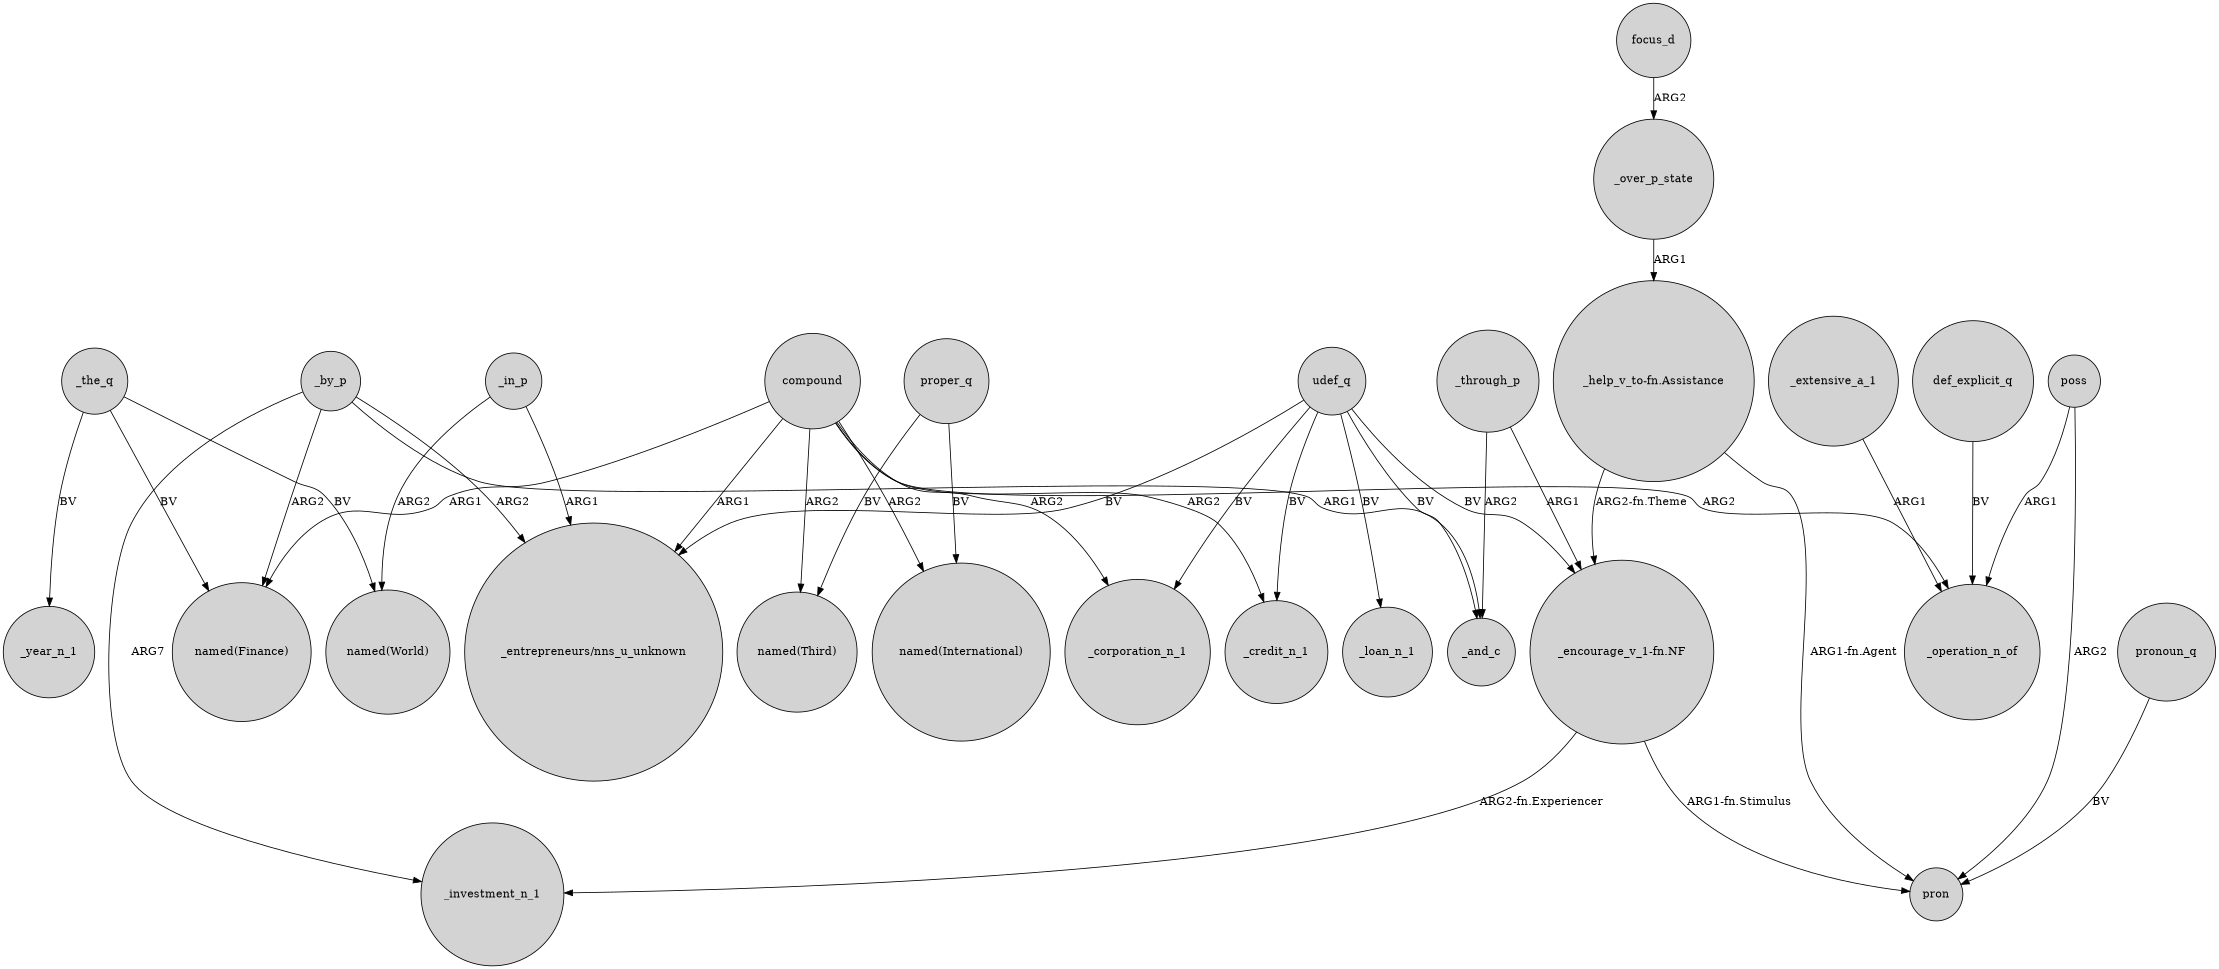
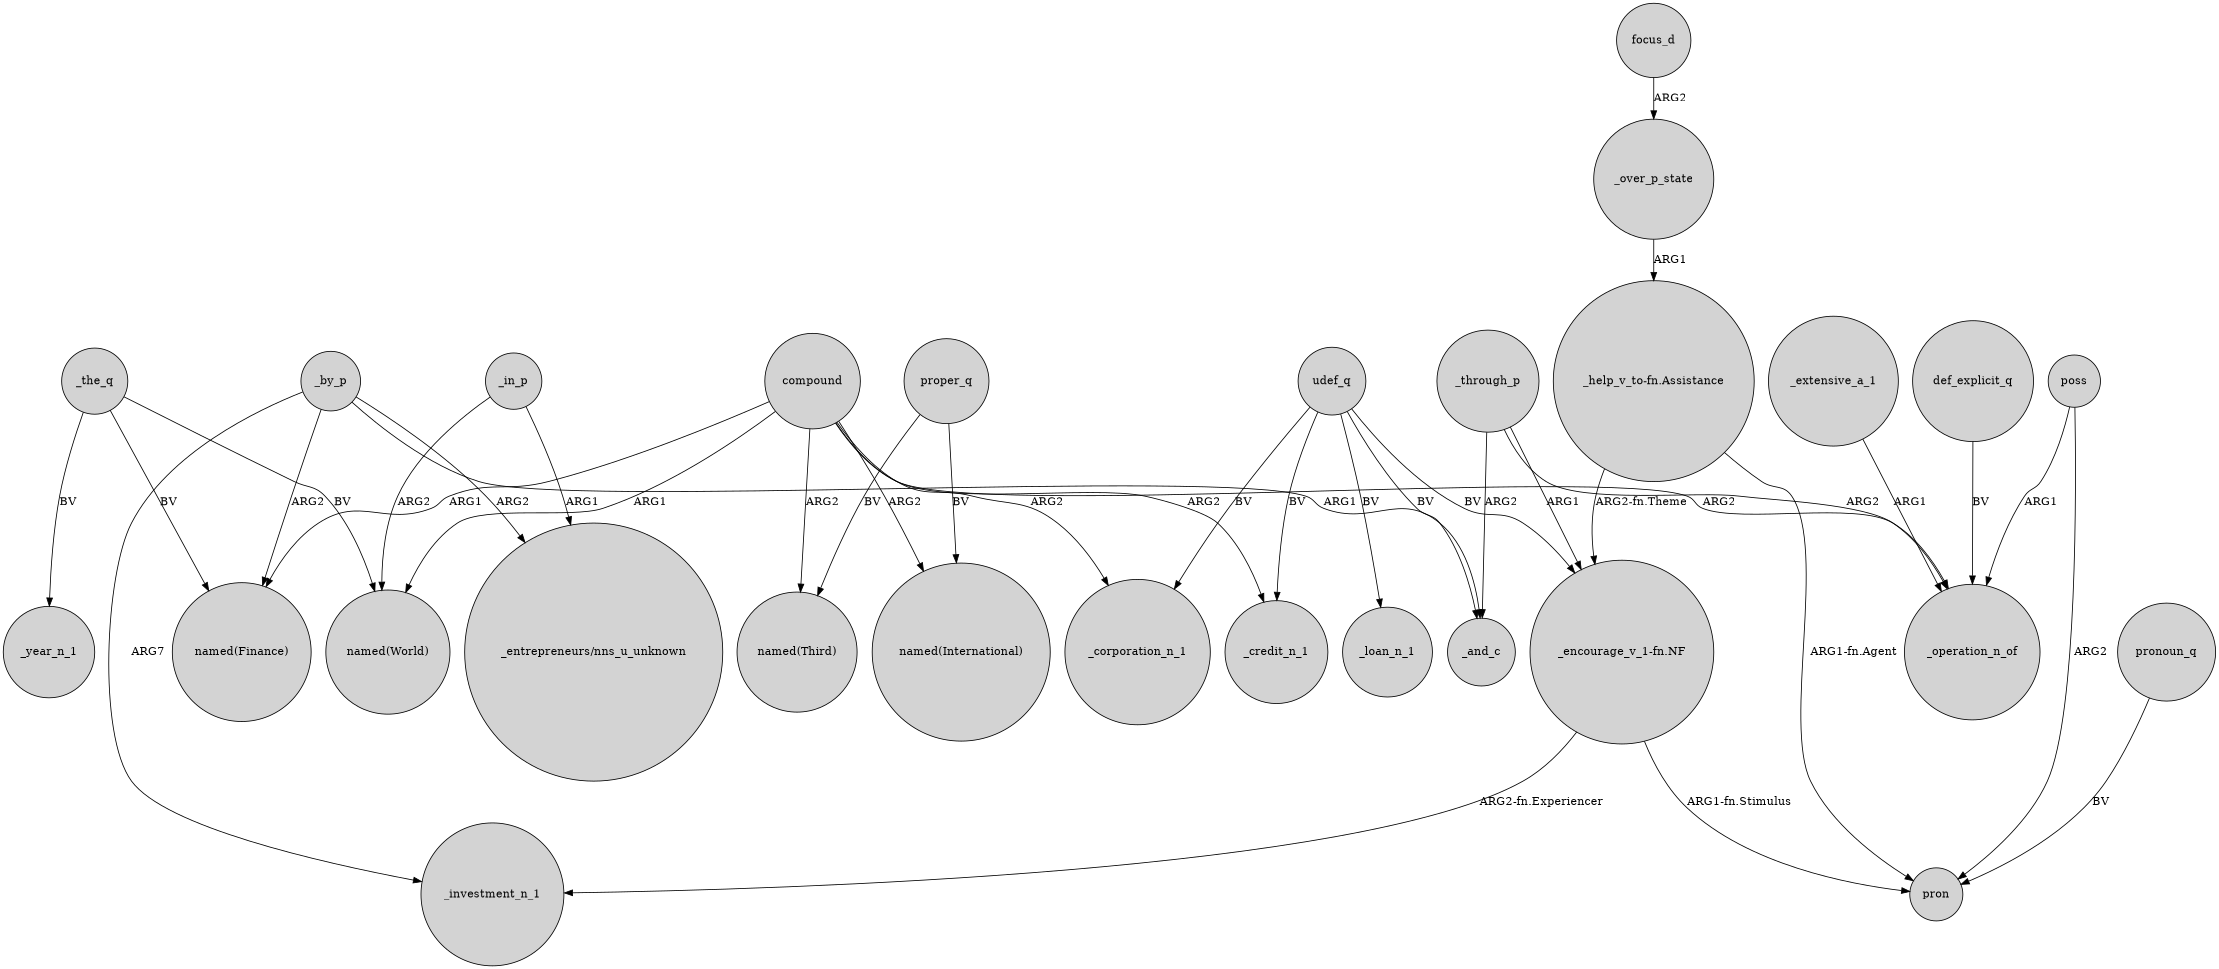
(731, 482) -> (589, 511)
none -> (1725, 495)
(1003, 514) -> none
